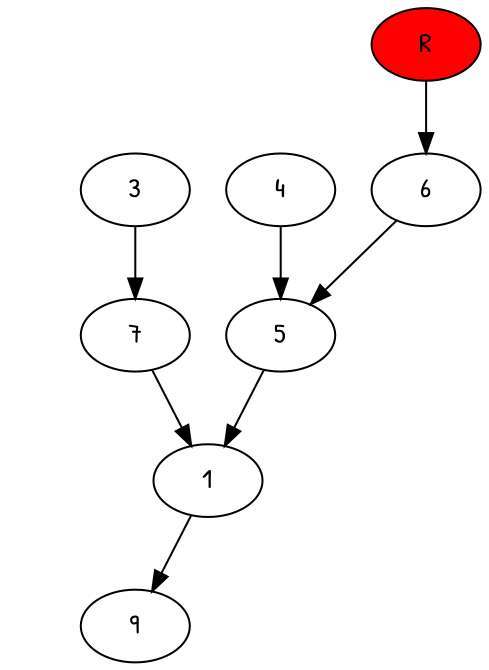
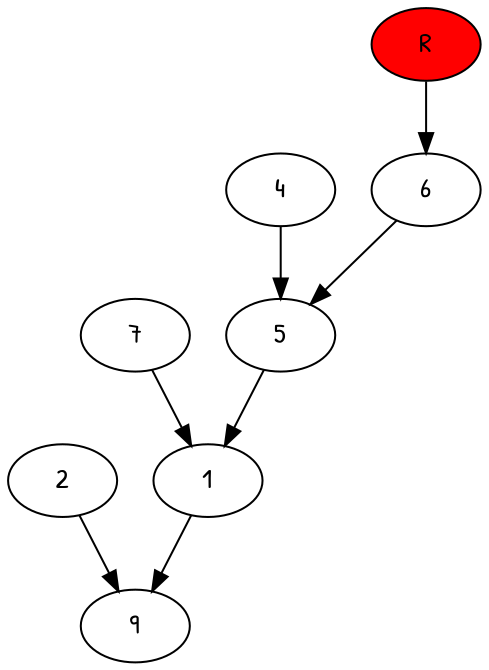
(135, 190) -> none
none -> (63, 481)
